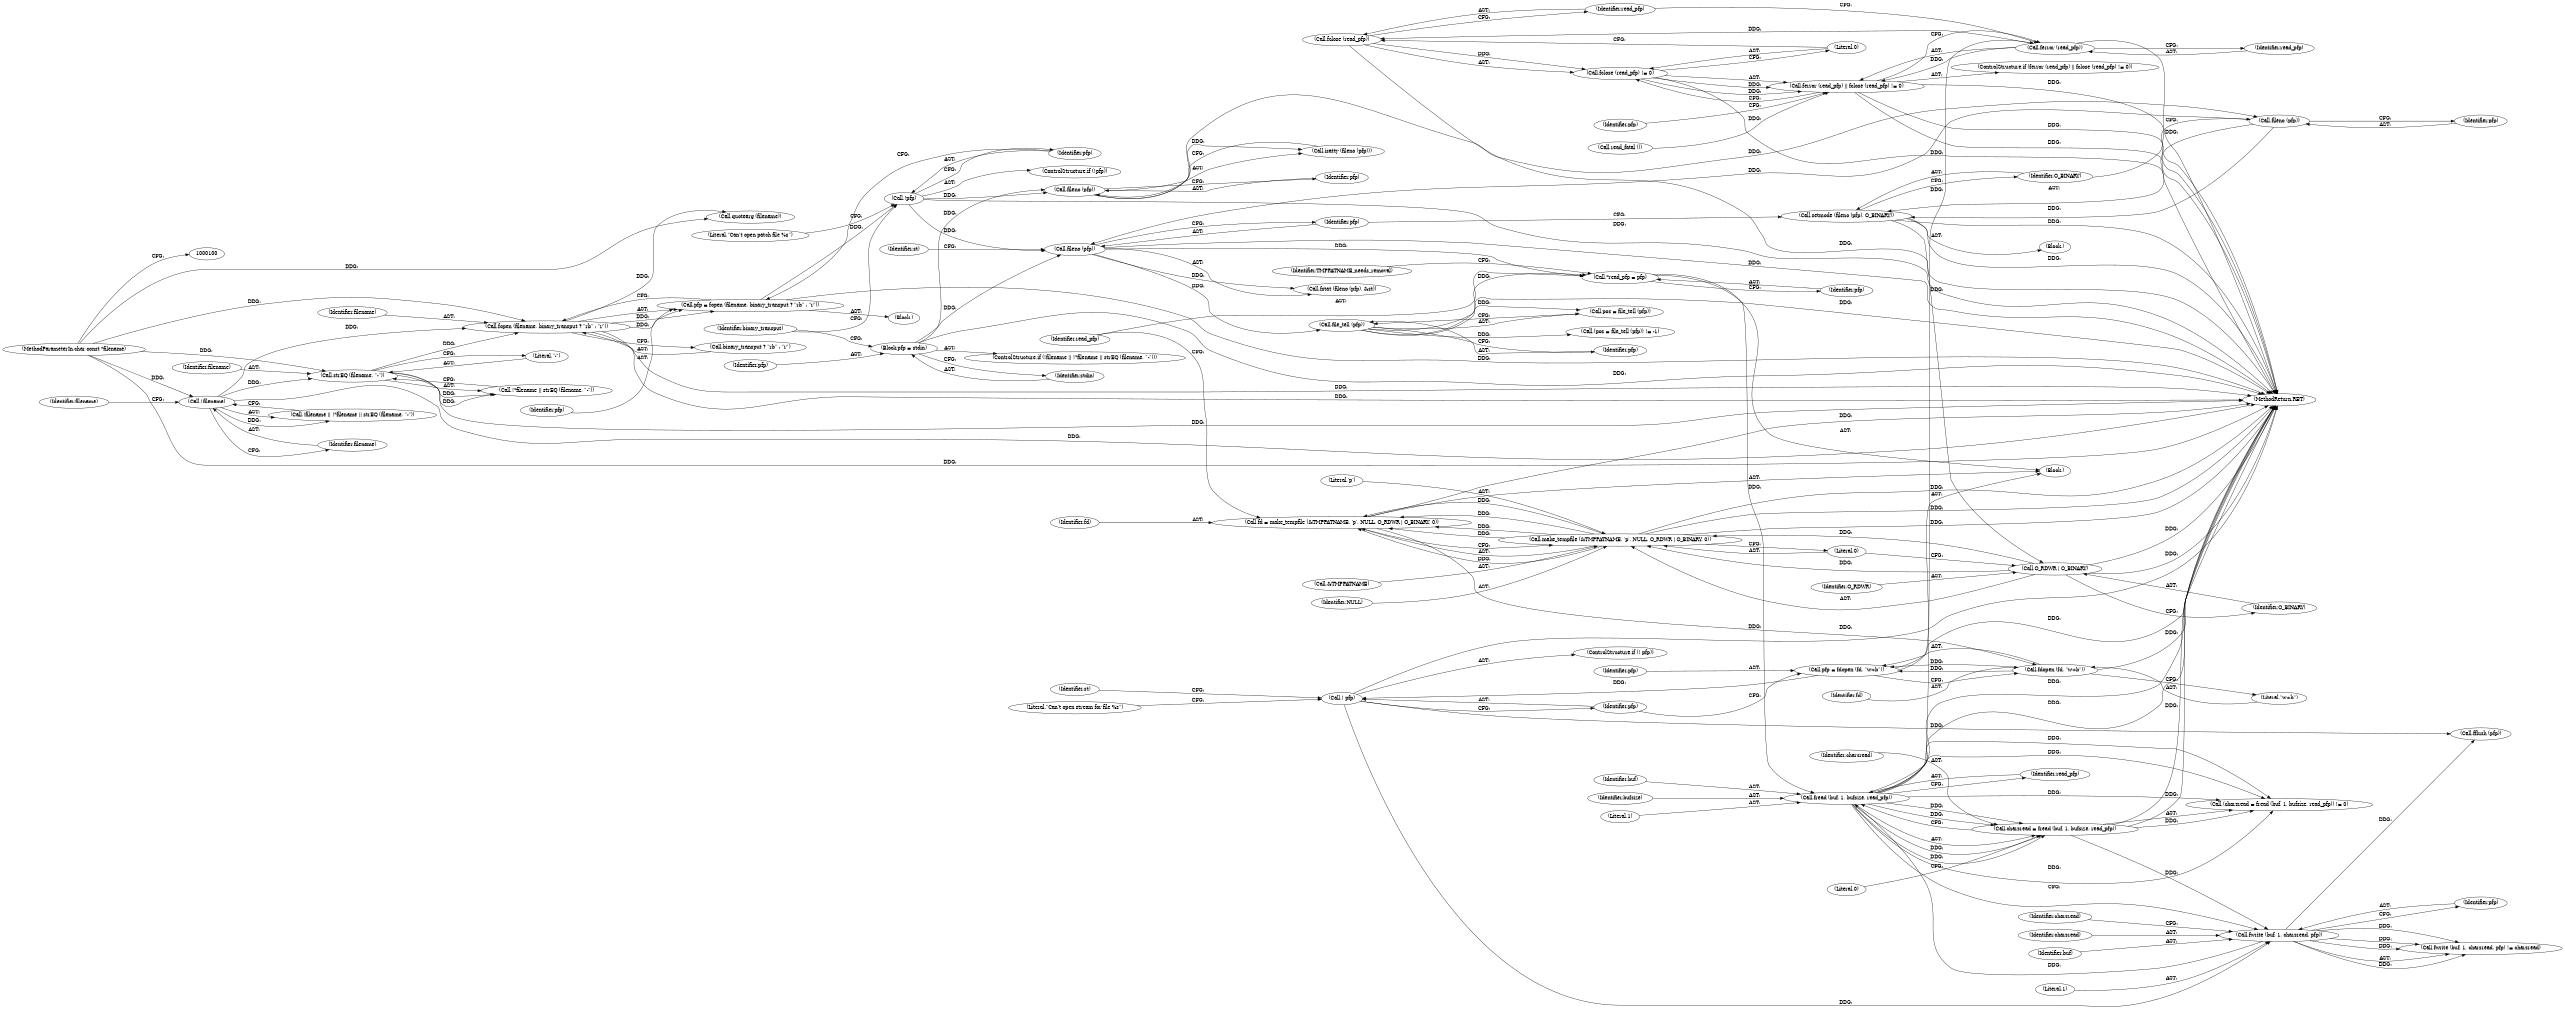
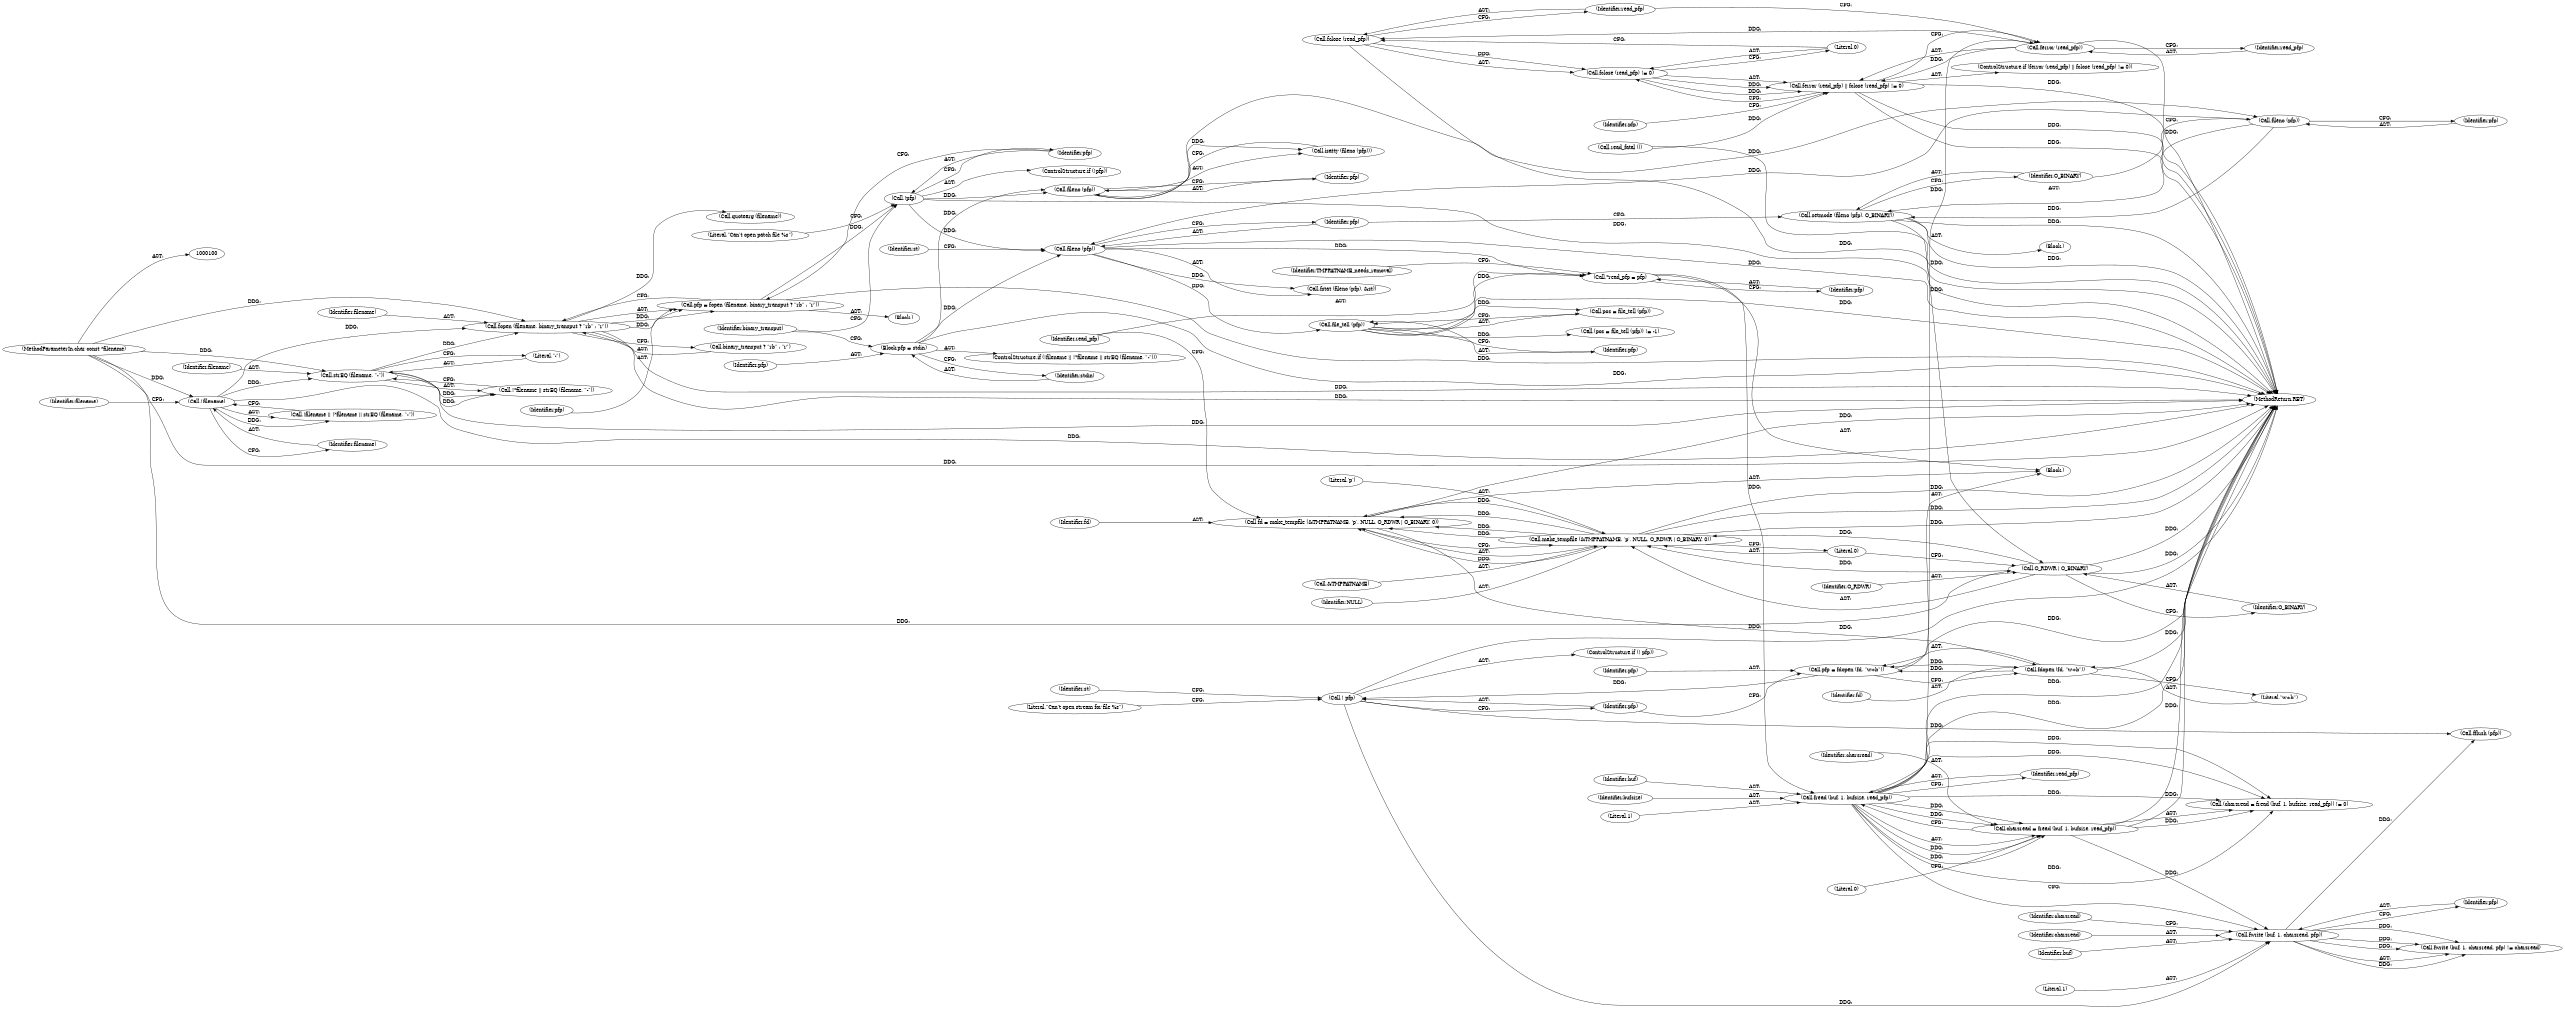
(2019, 157) -> (1944, 273)
(159, 256) -> (159, 256)
(385, 270) -> (950, 624)
(2011, 975) -> none
